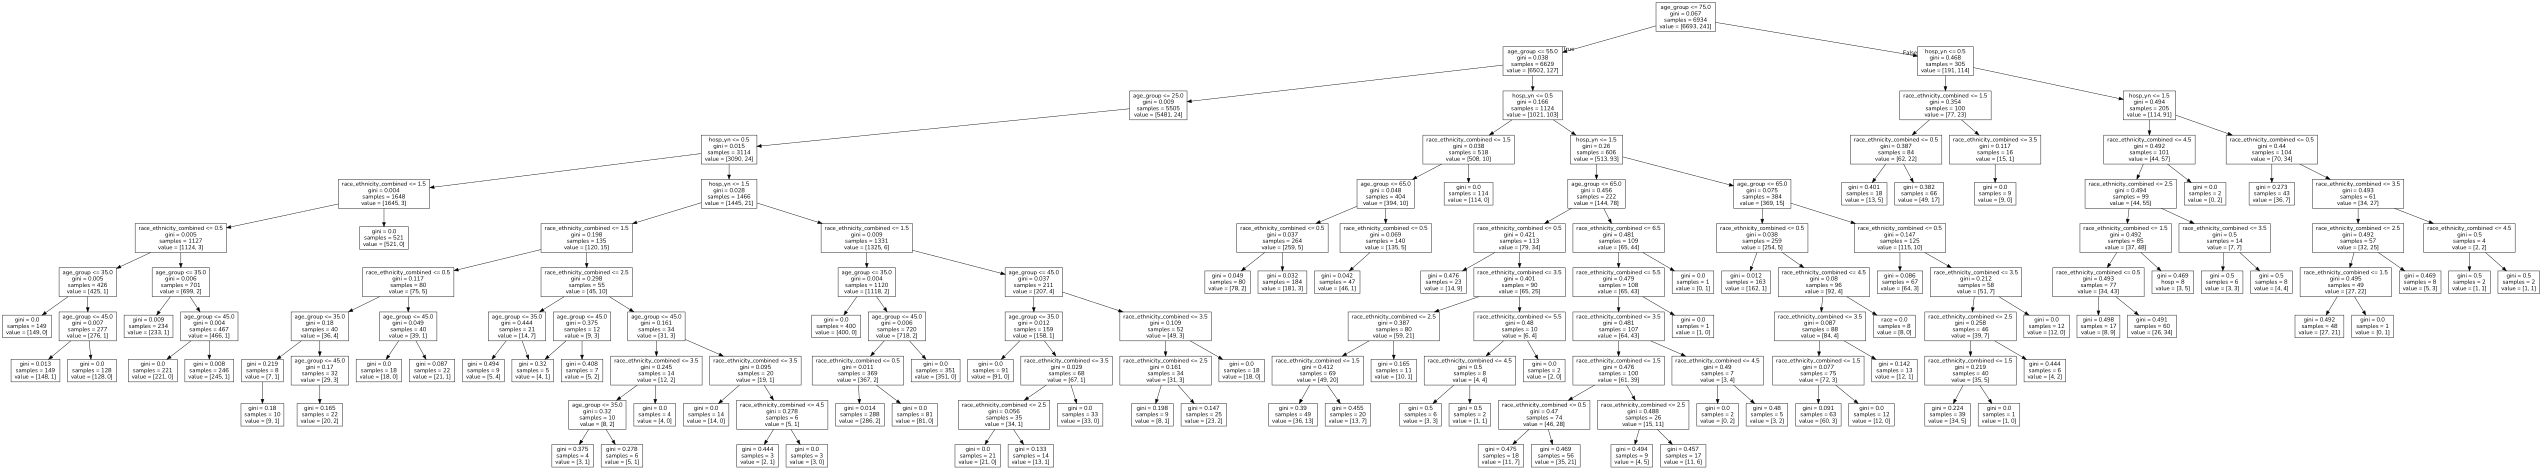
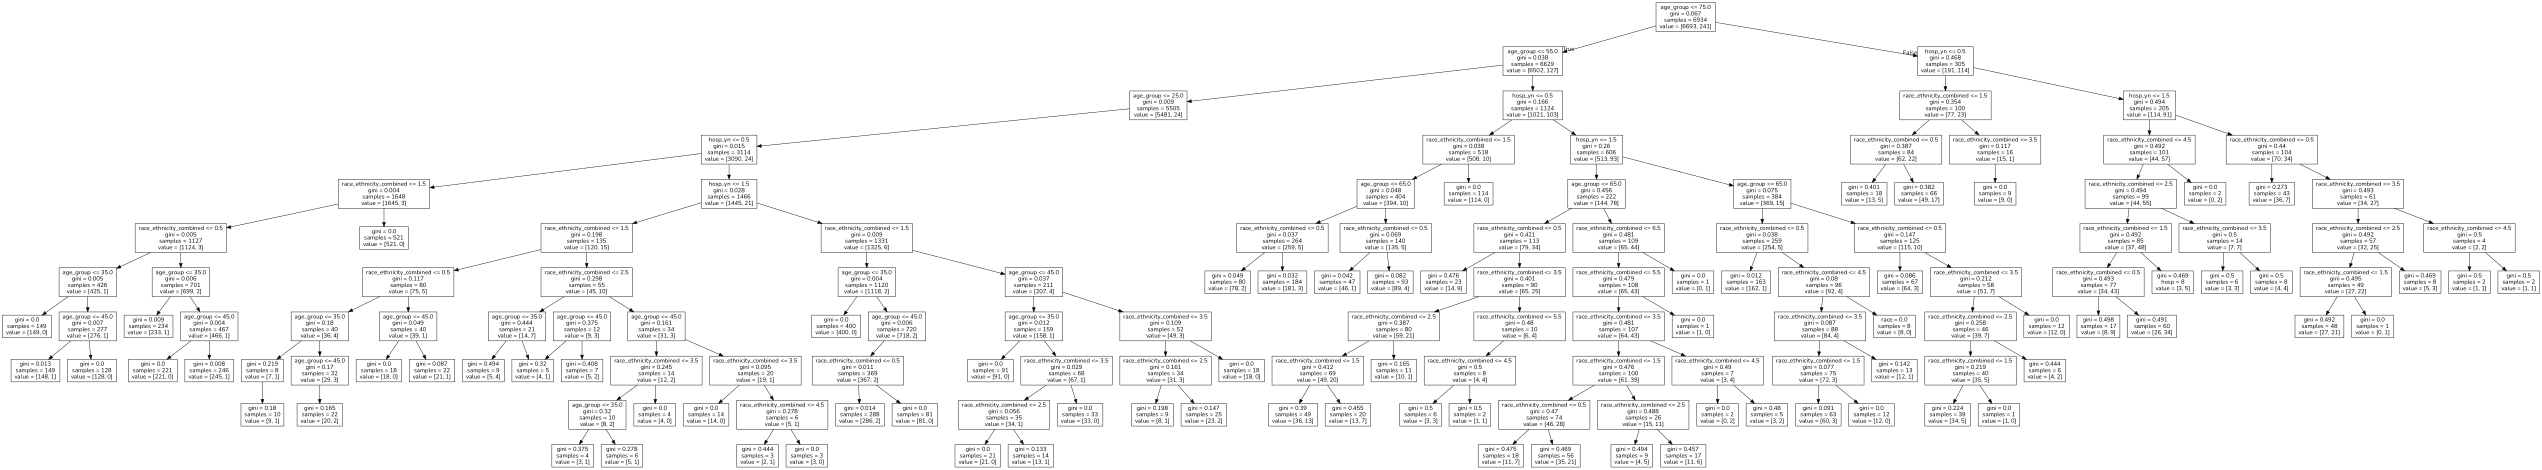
none -> (1390, 282)
(936, 371) -> none
(1544, 371) -> none
